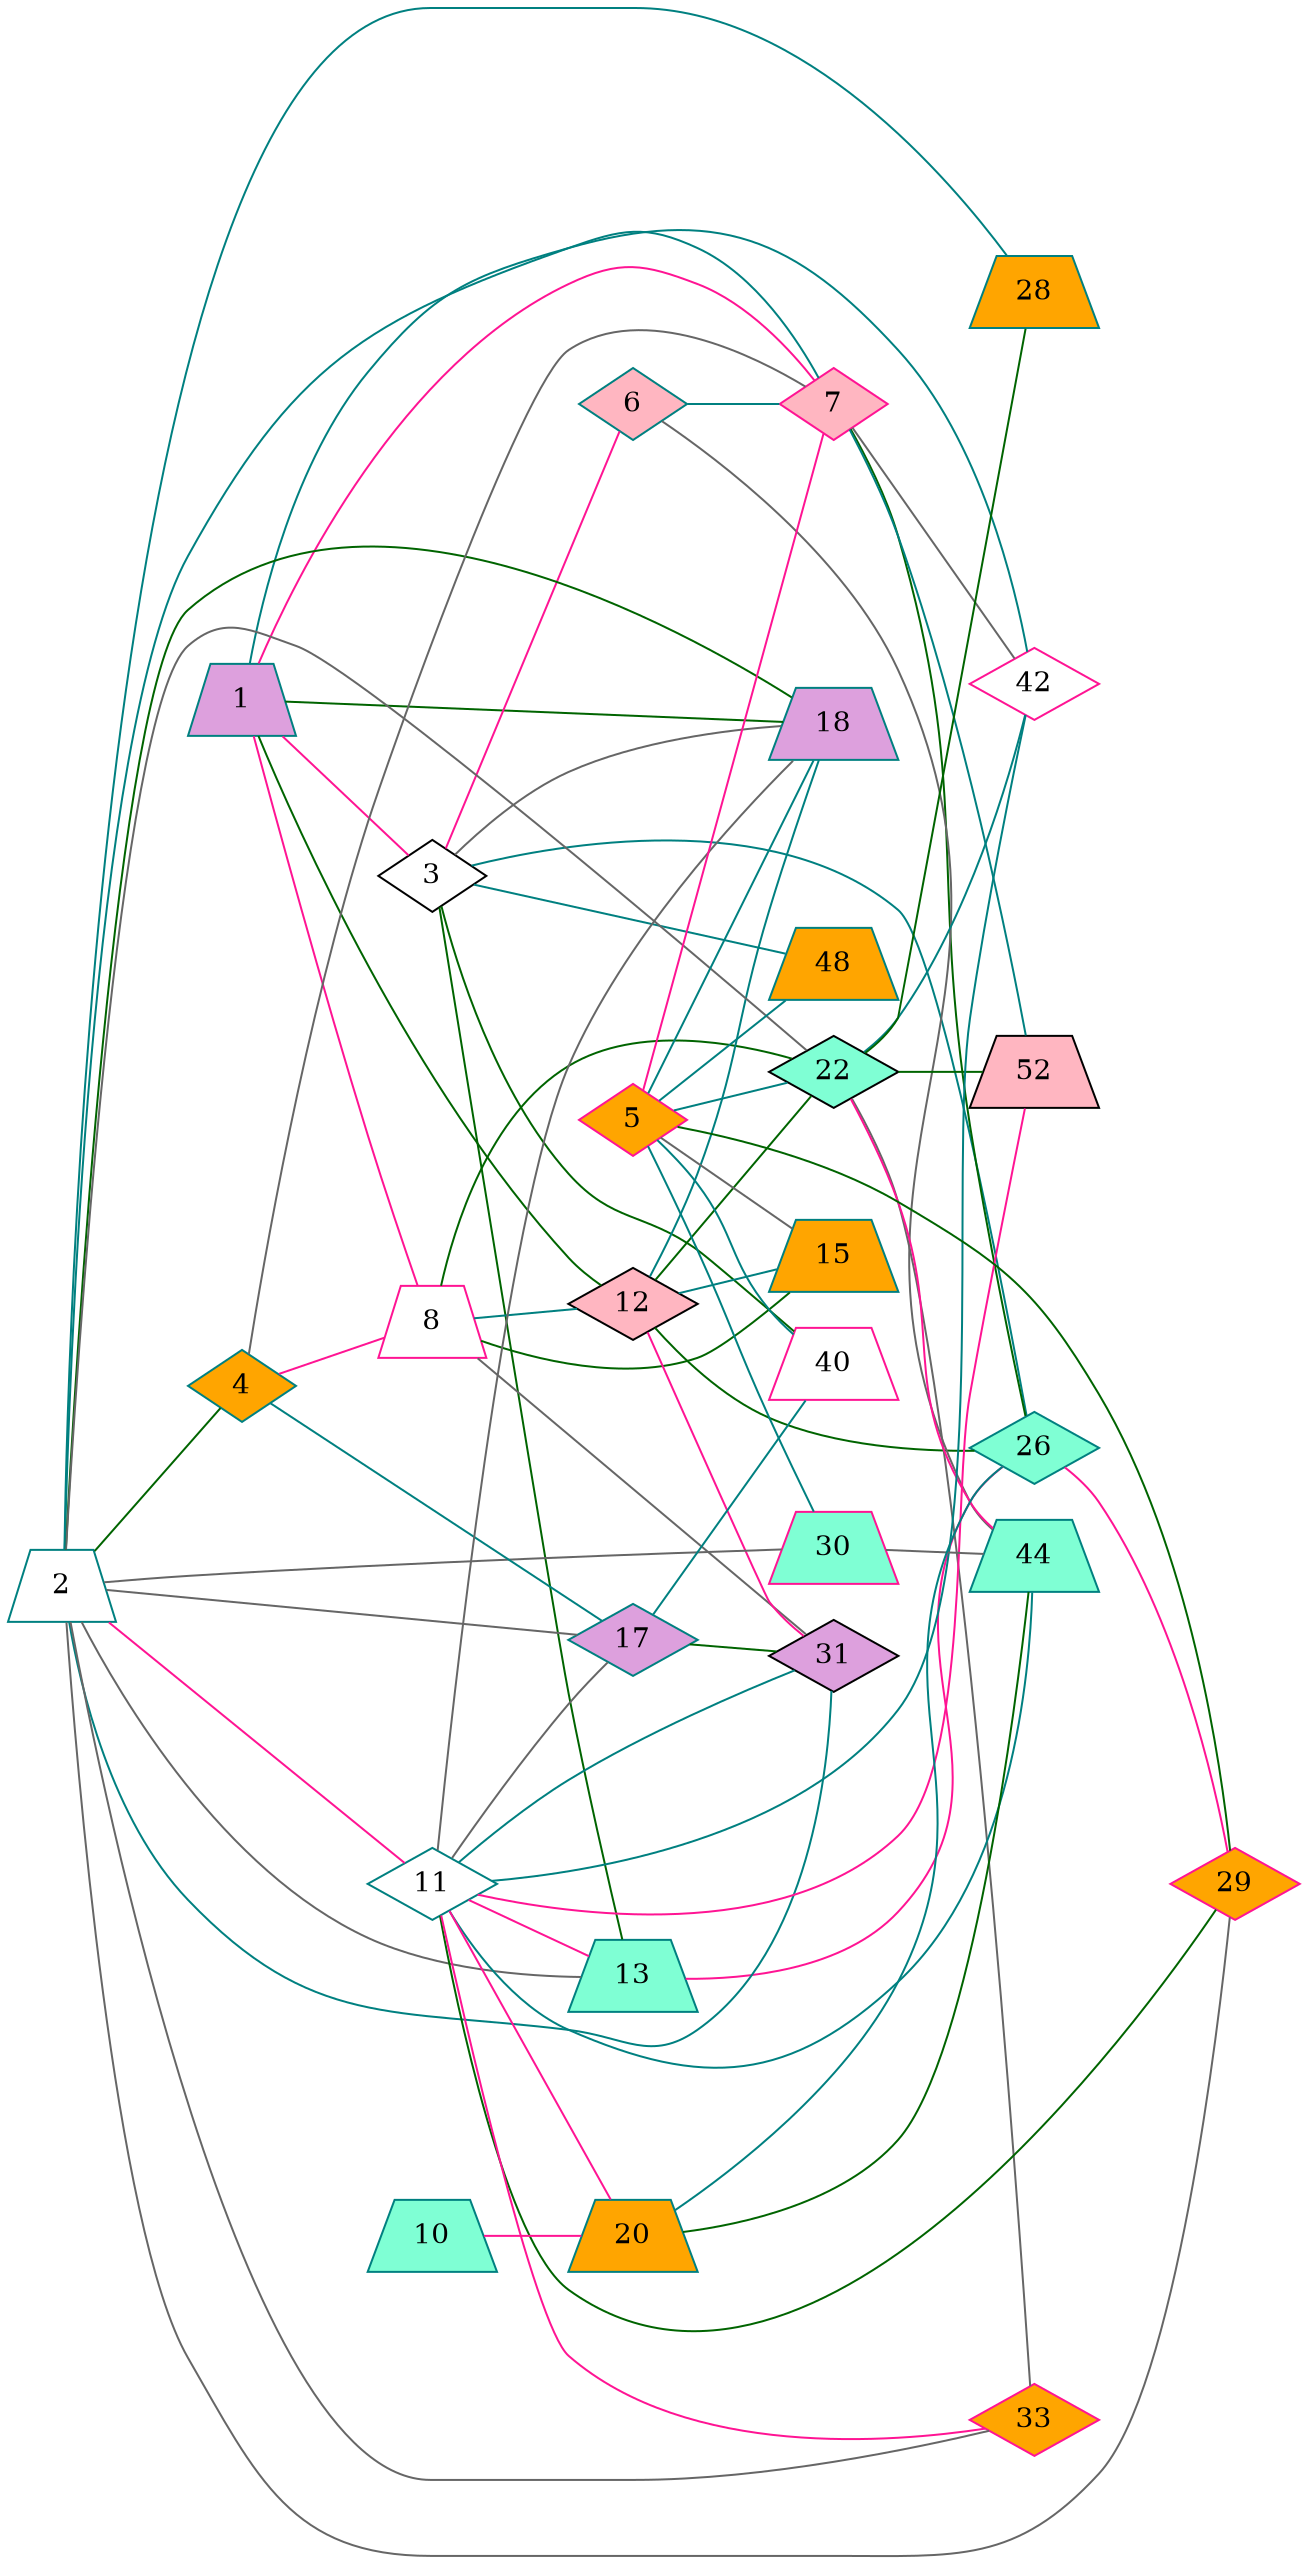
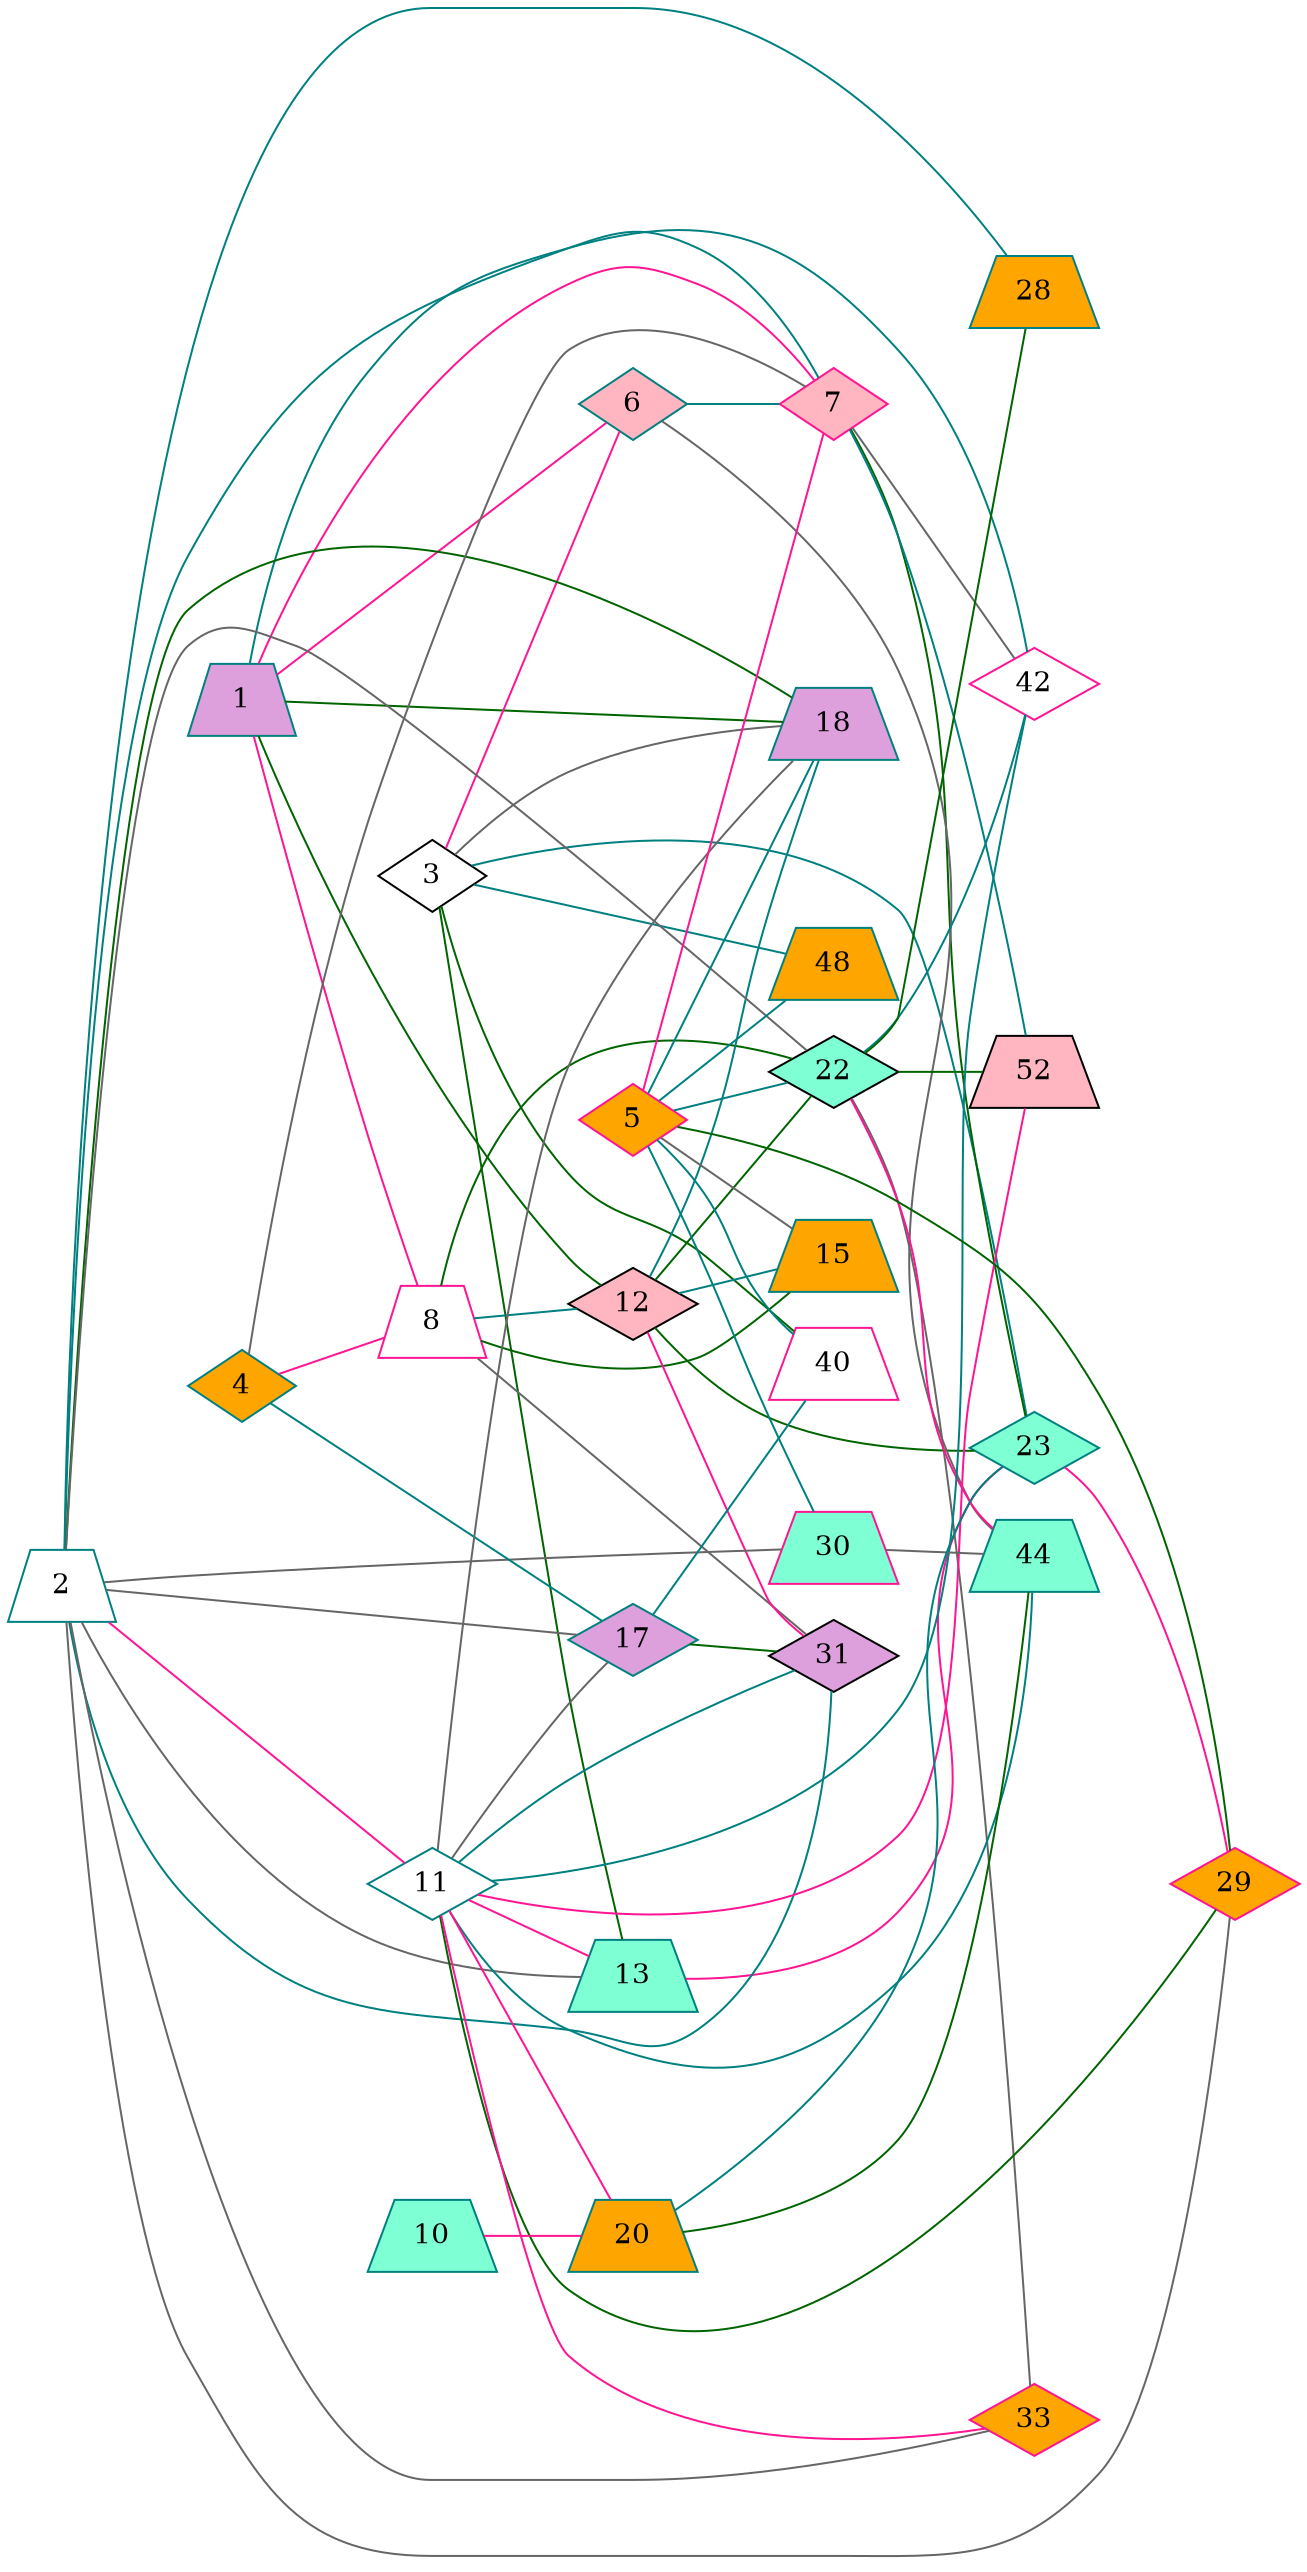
(346, 796) -> (450, 542)
(1034, 1448) -> (1034, 1448)
(158, 1480) -> none
